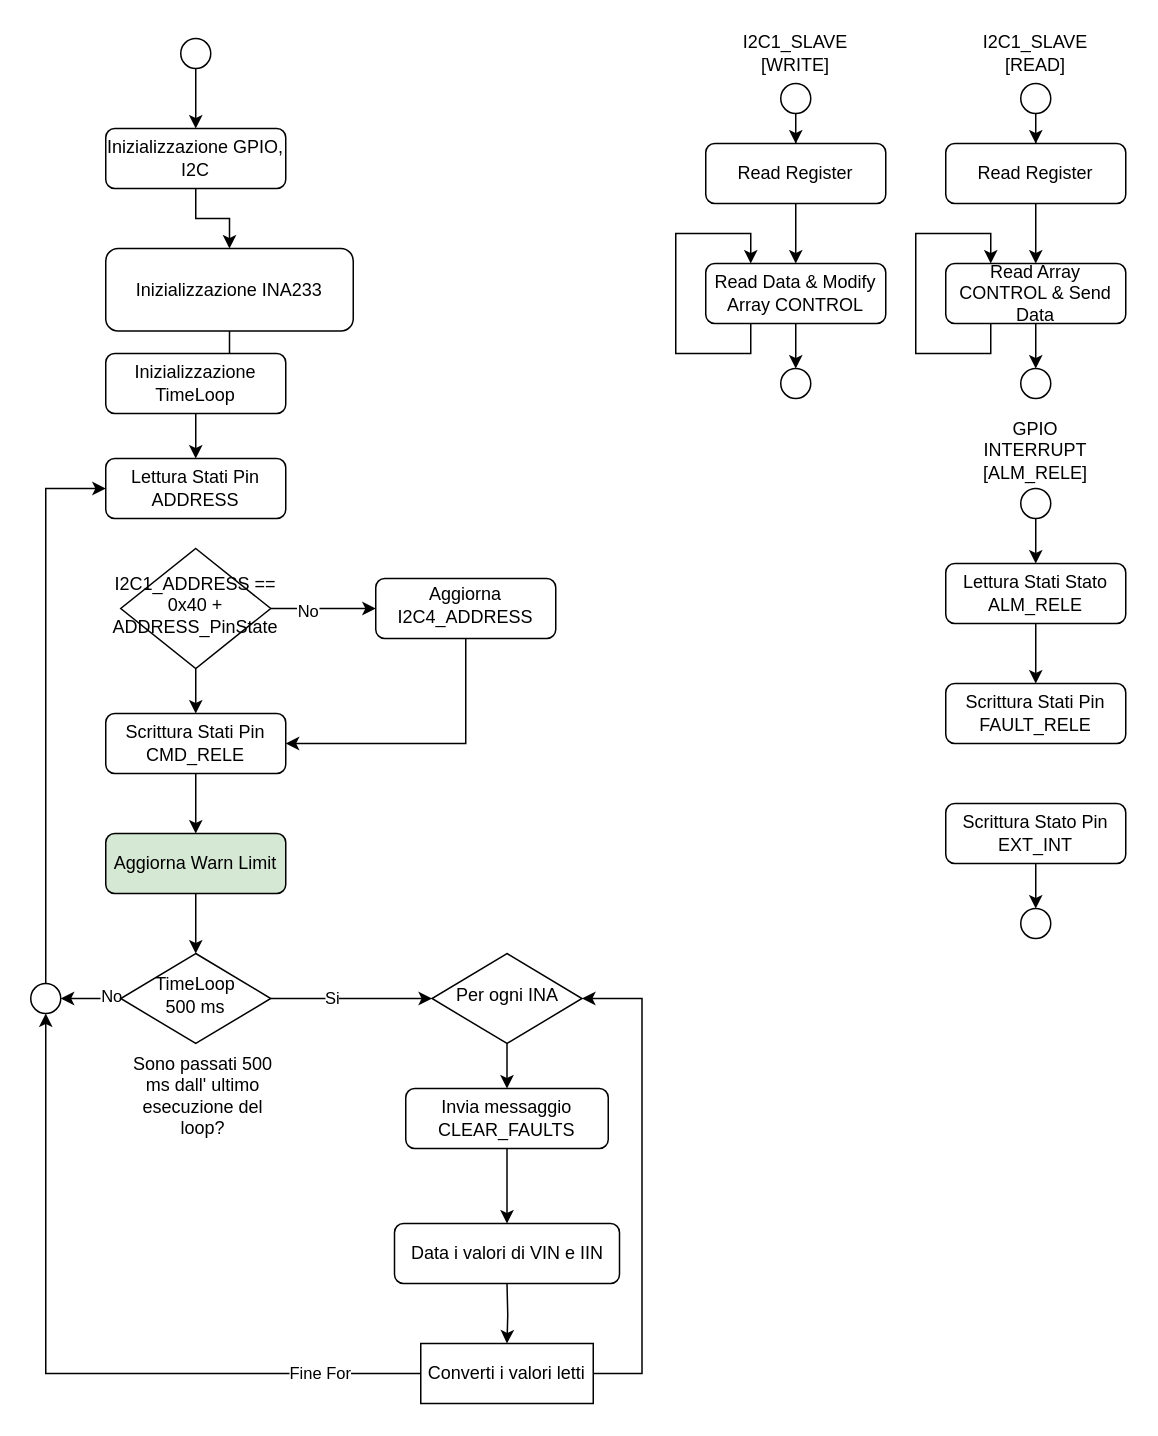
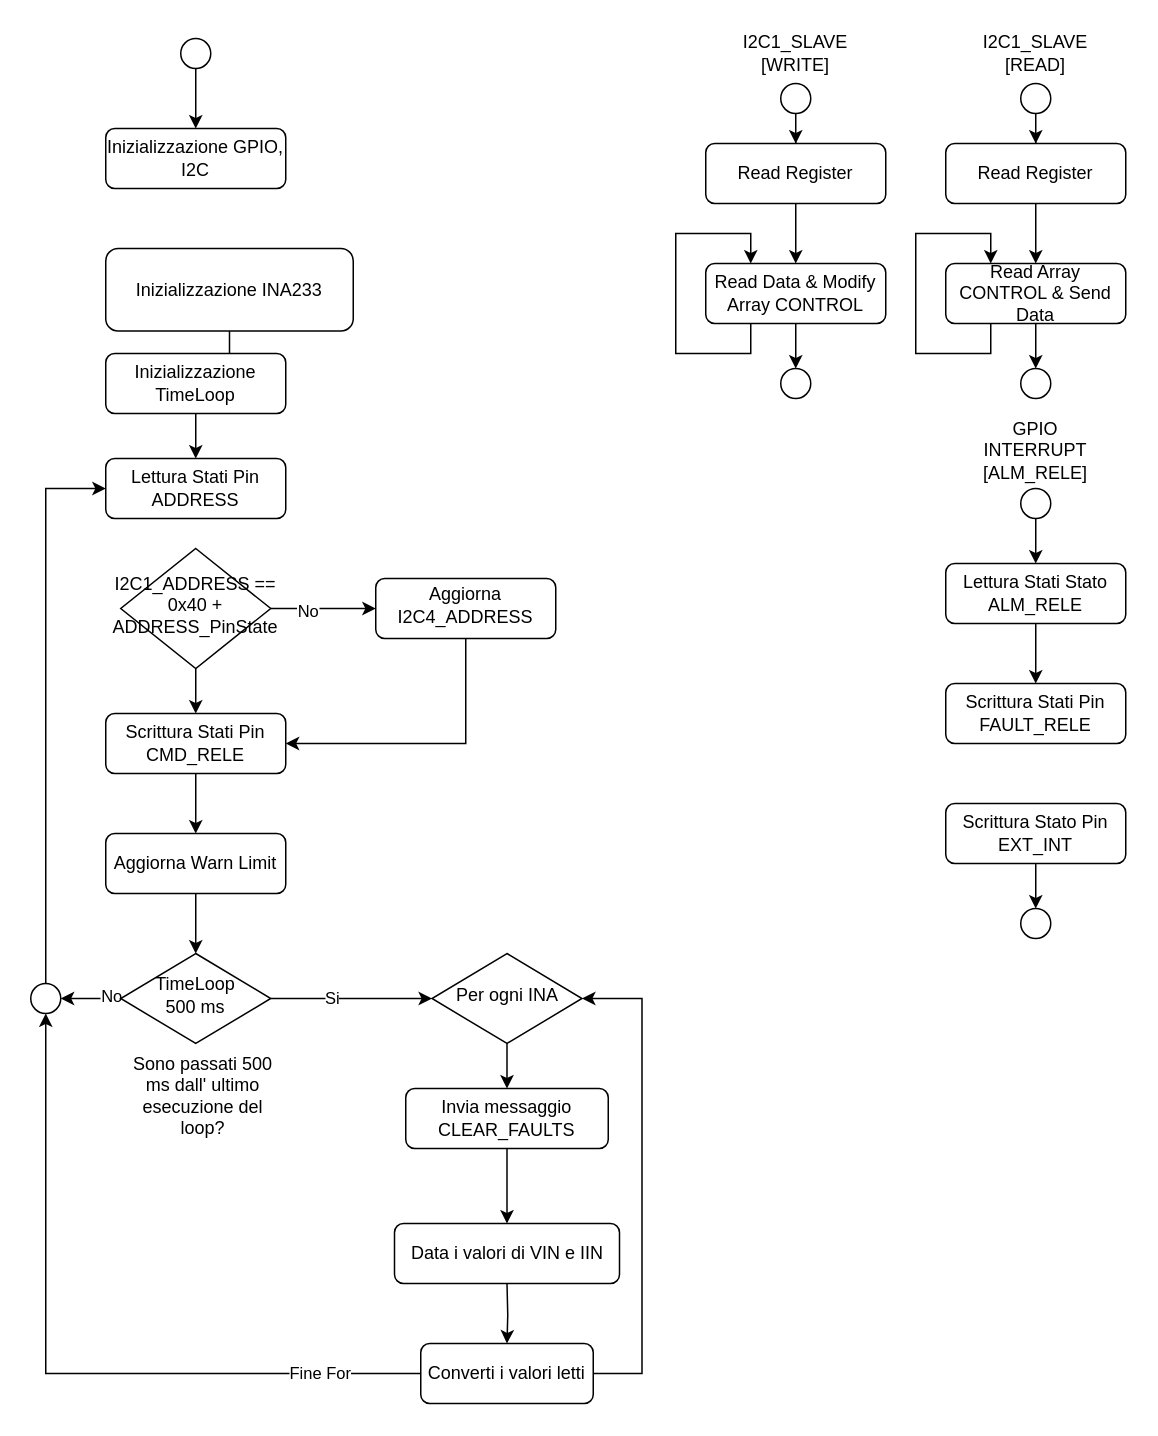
(207, 218) -> none
(196, 863) -> (196, 863)
(507, 1373) -> (507, 1373)
